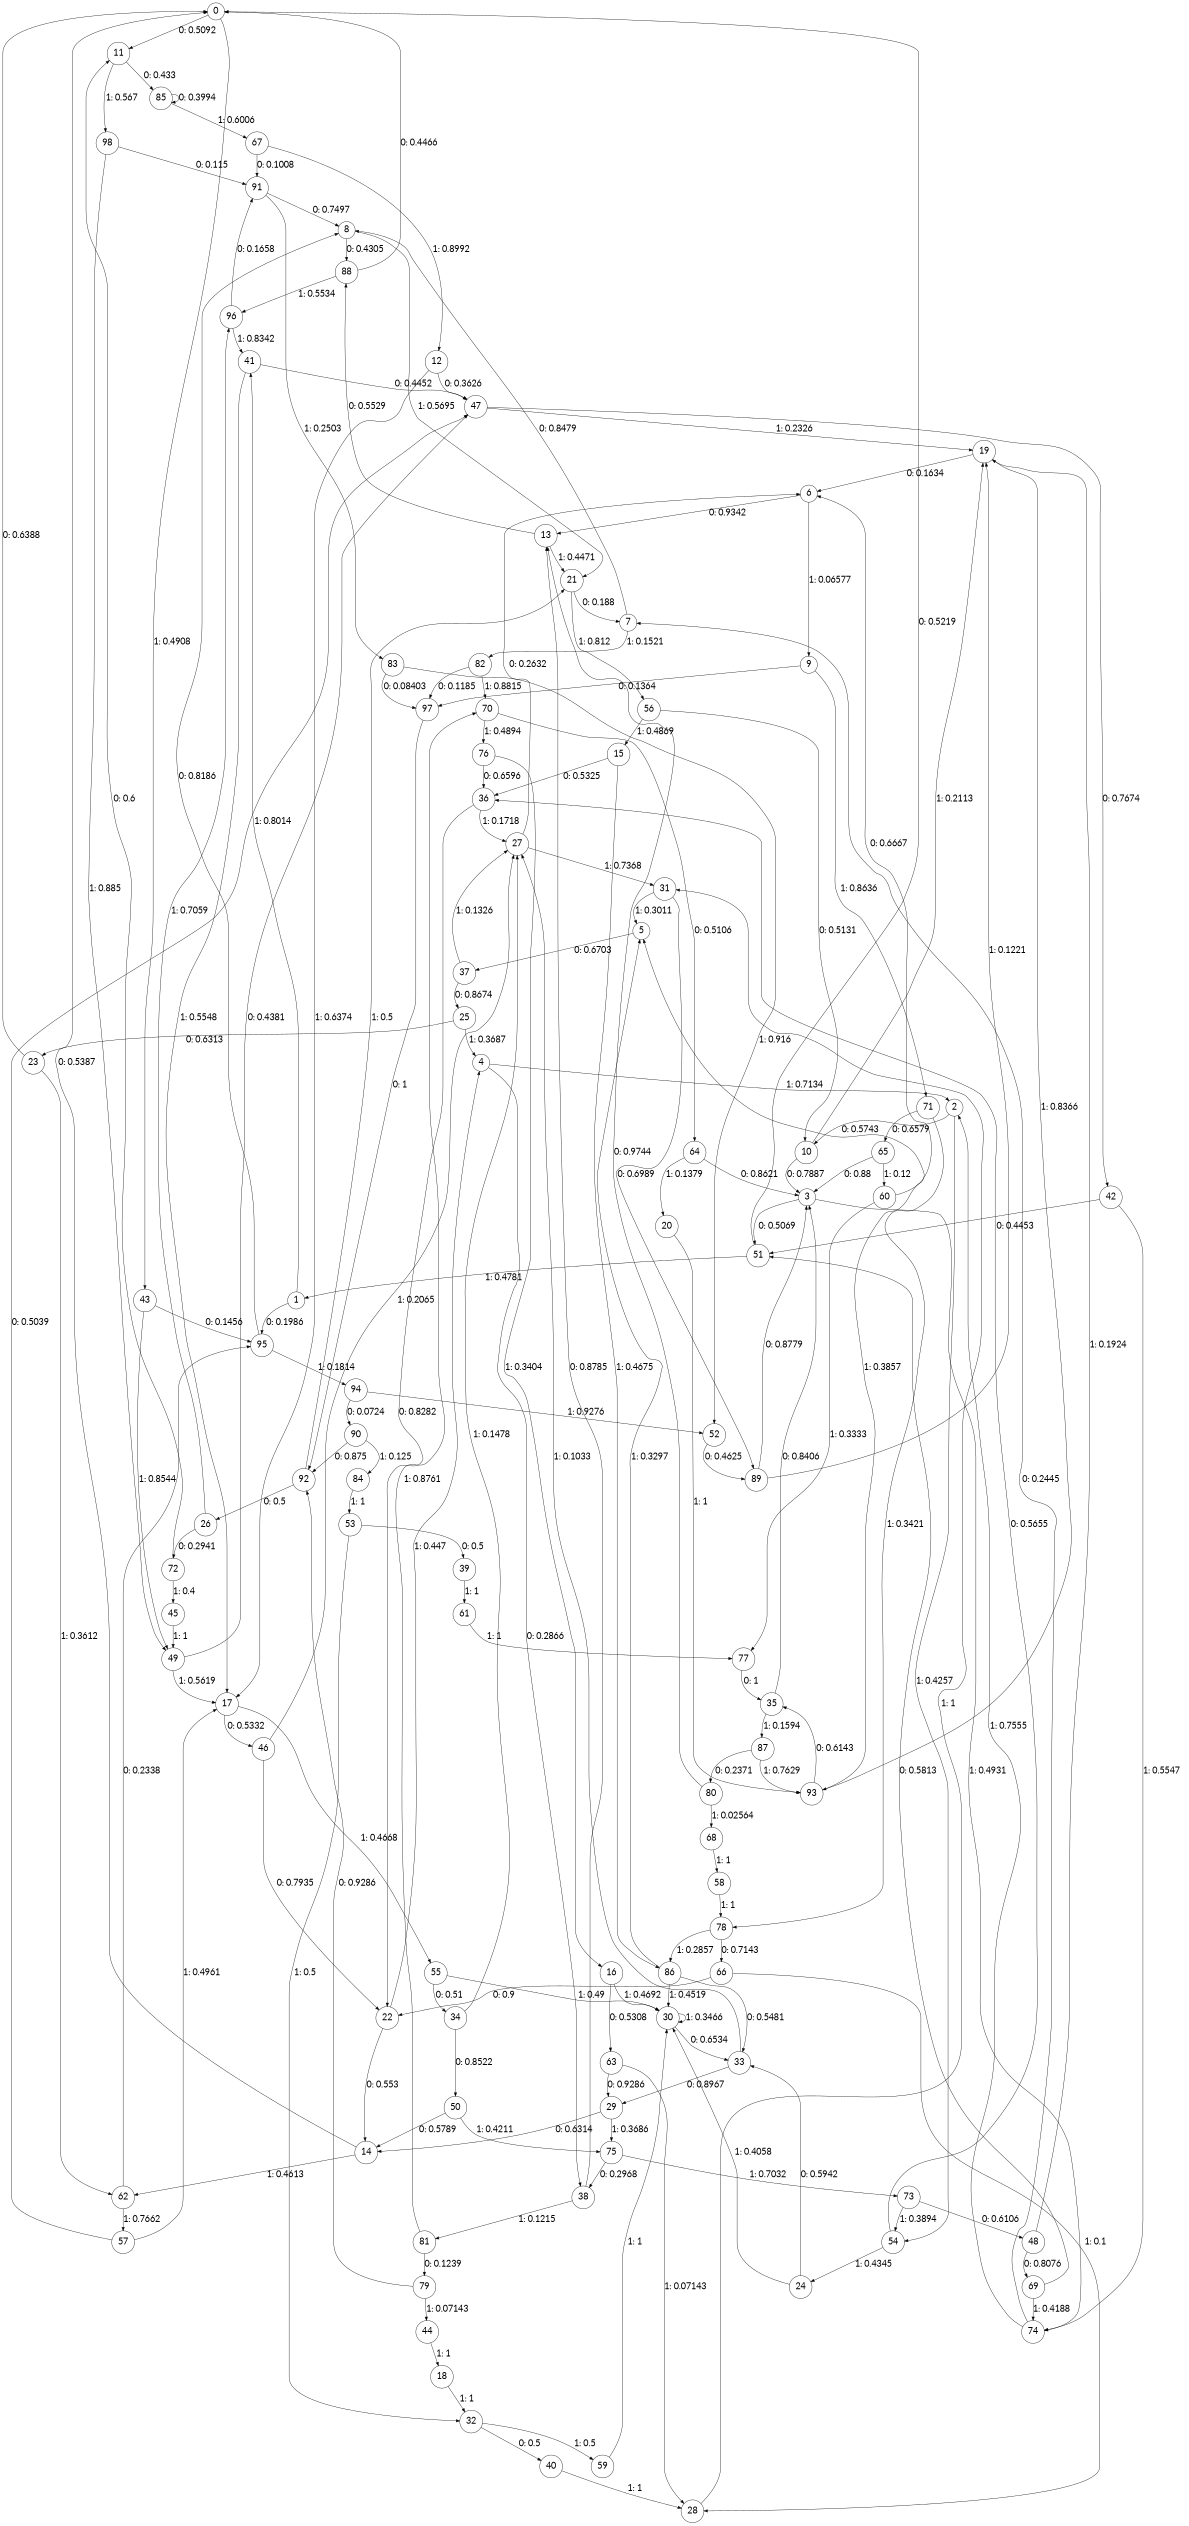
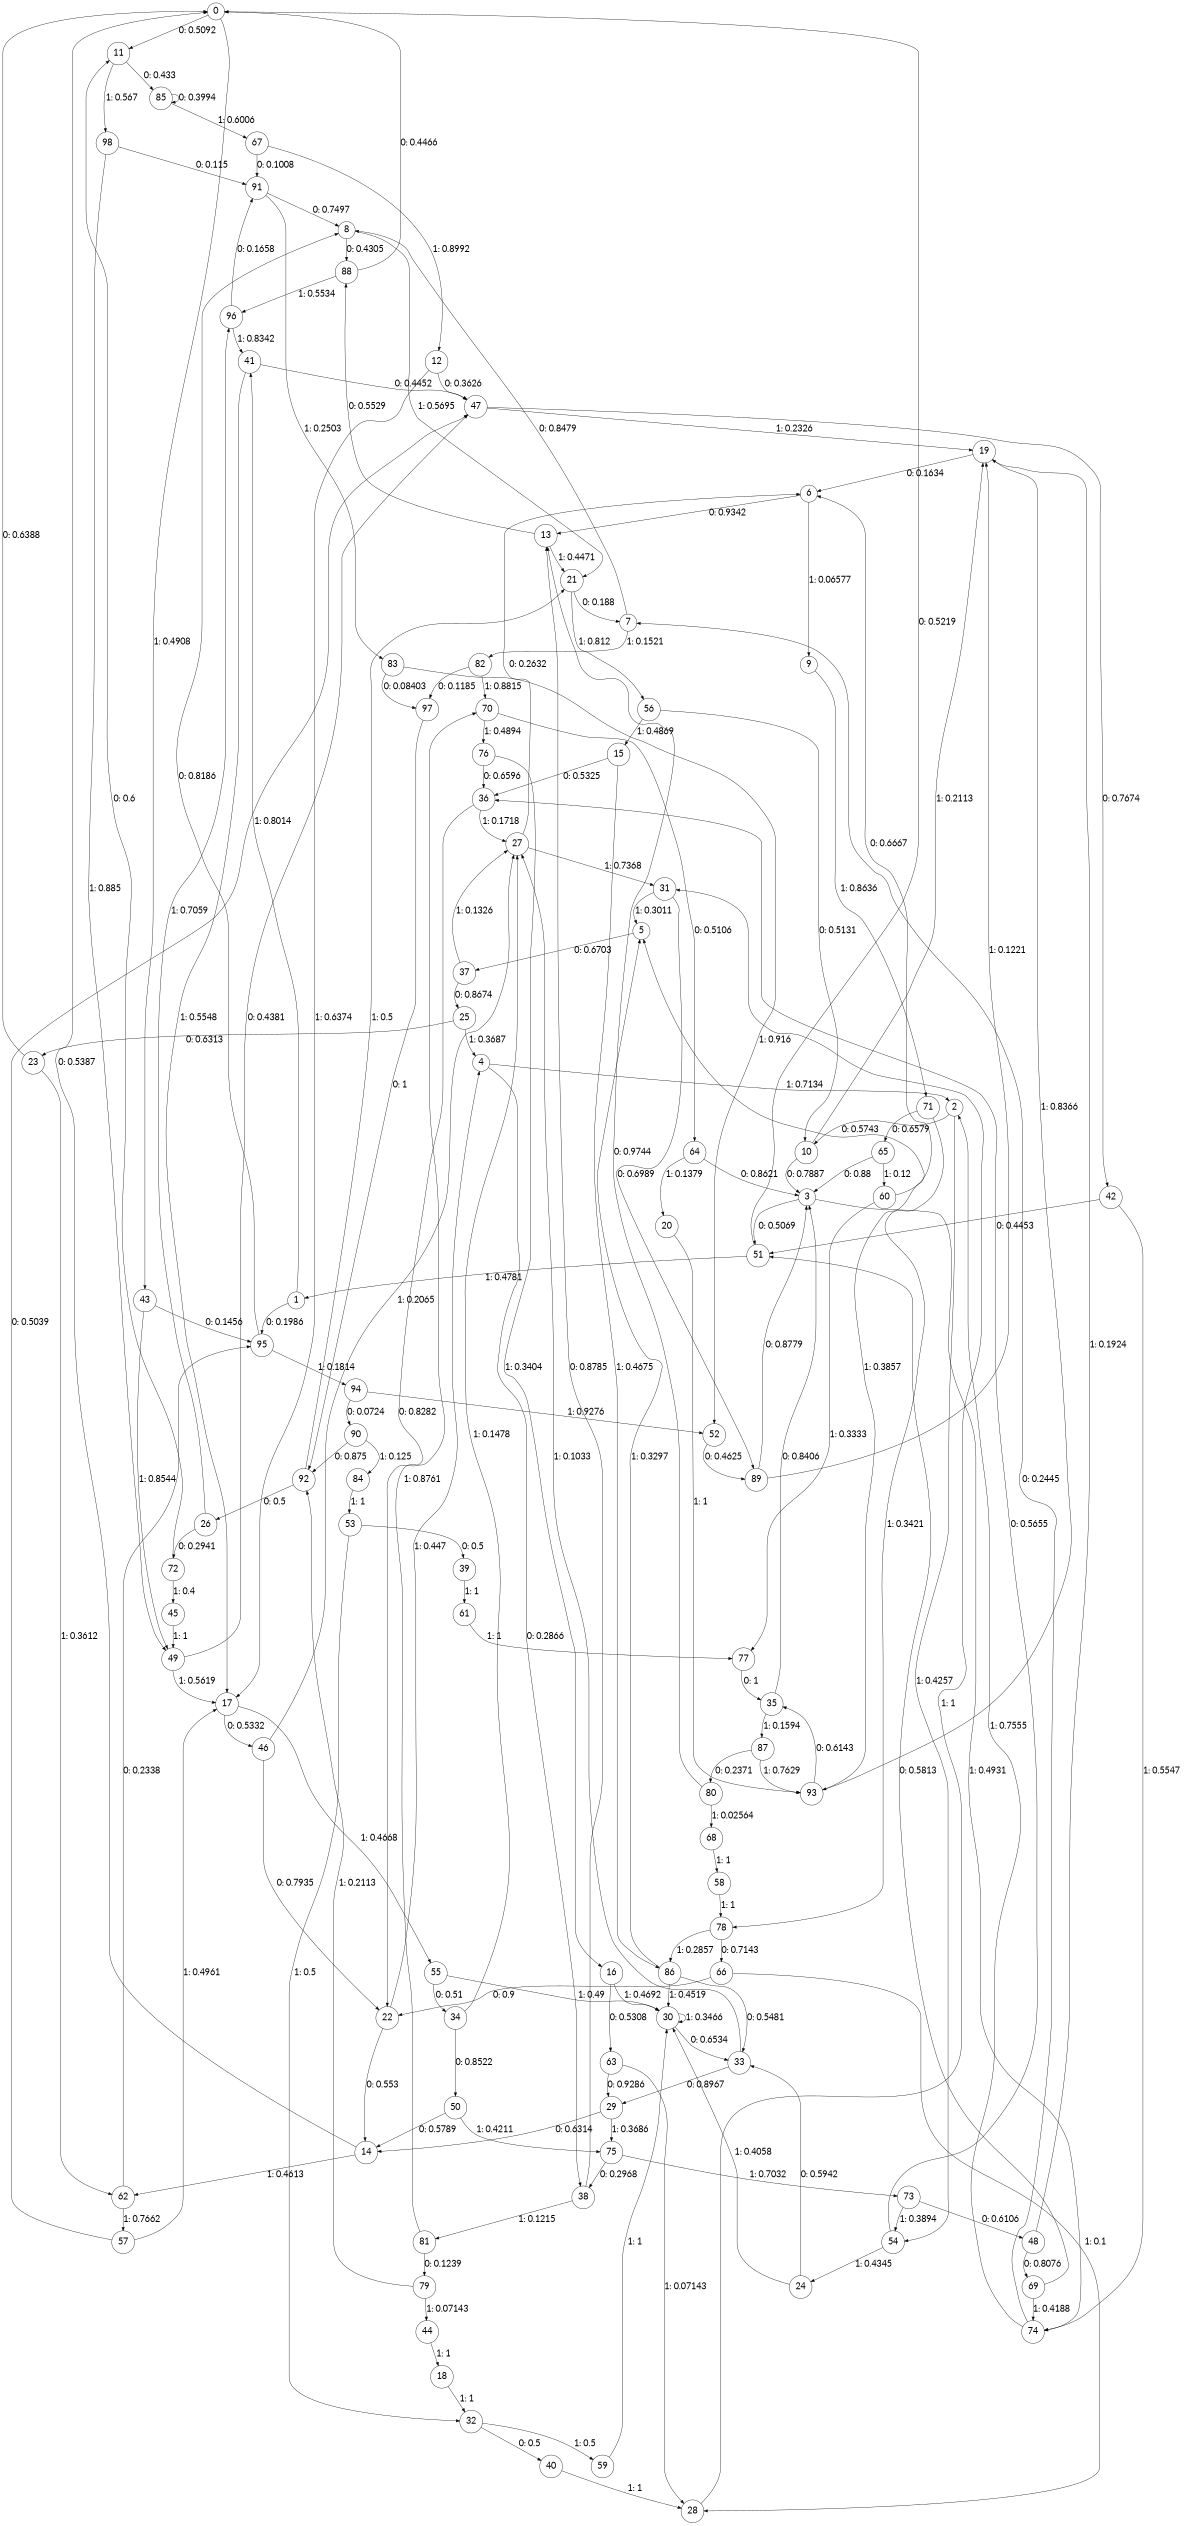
(612, 684) -> none
(361, 1883) -> (361, 1883)
